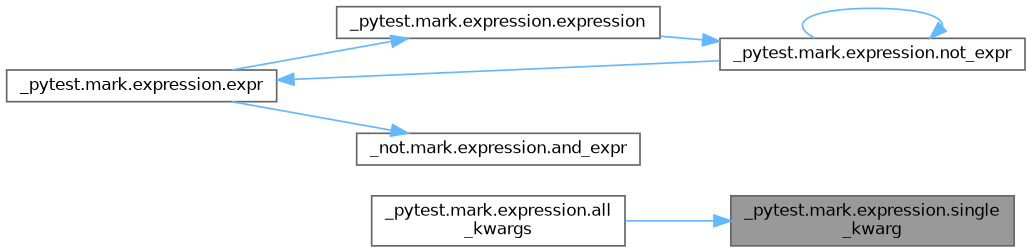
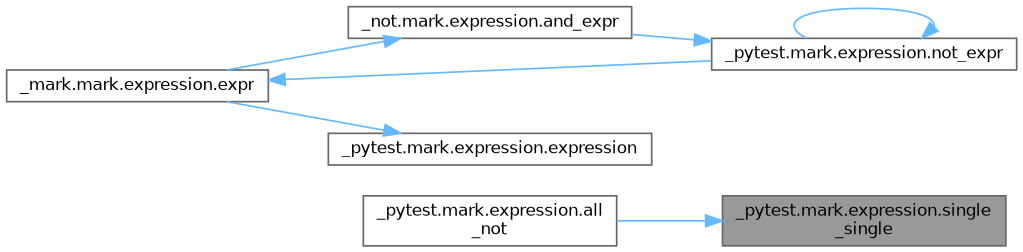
(682, 38) -> (663, 37)
(142, 86) -> (138, 86)
(498, 221) -> (490, 221)
(872, 221) -> (864, 221)
